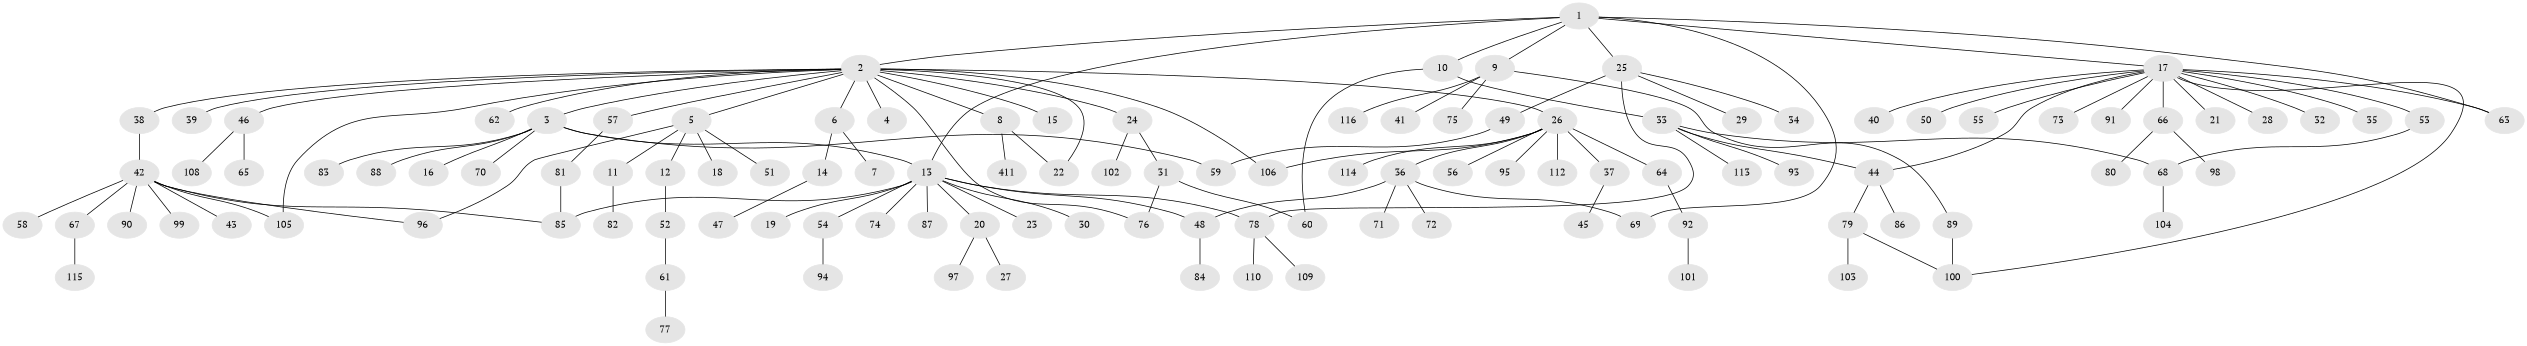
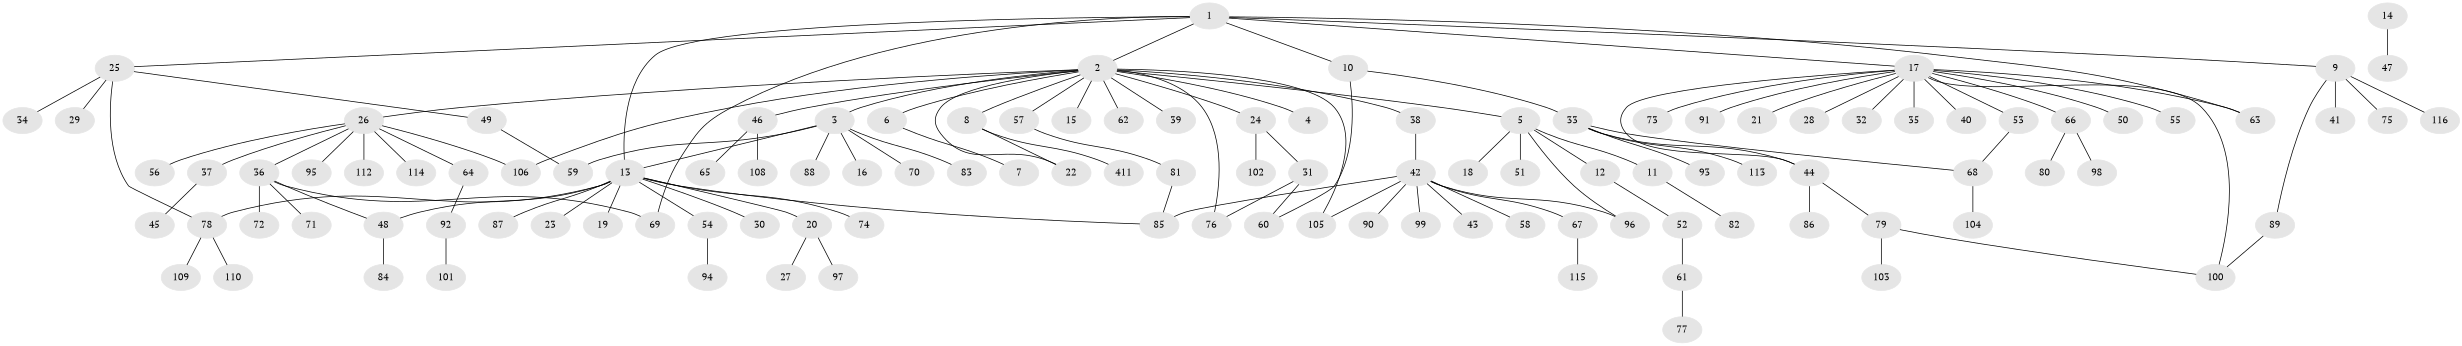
(828, 151) -> none
